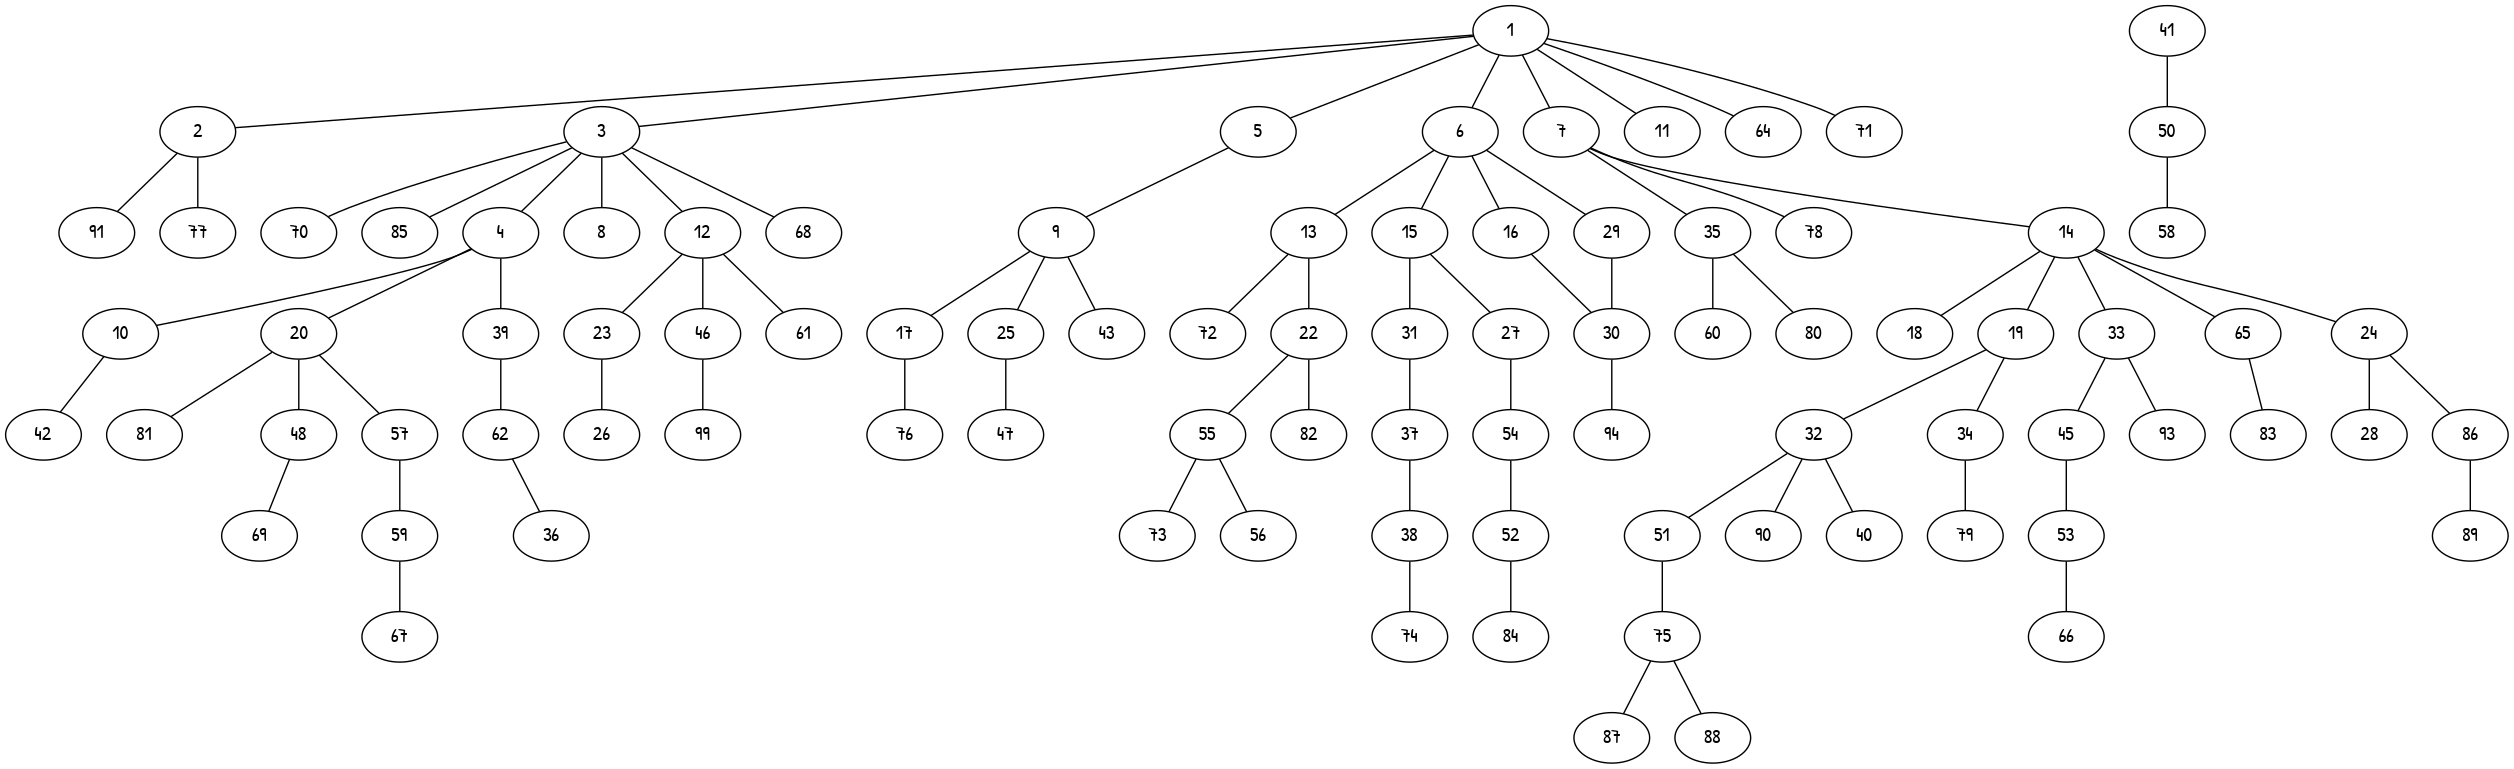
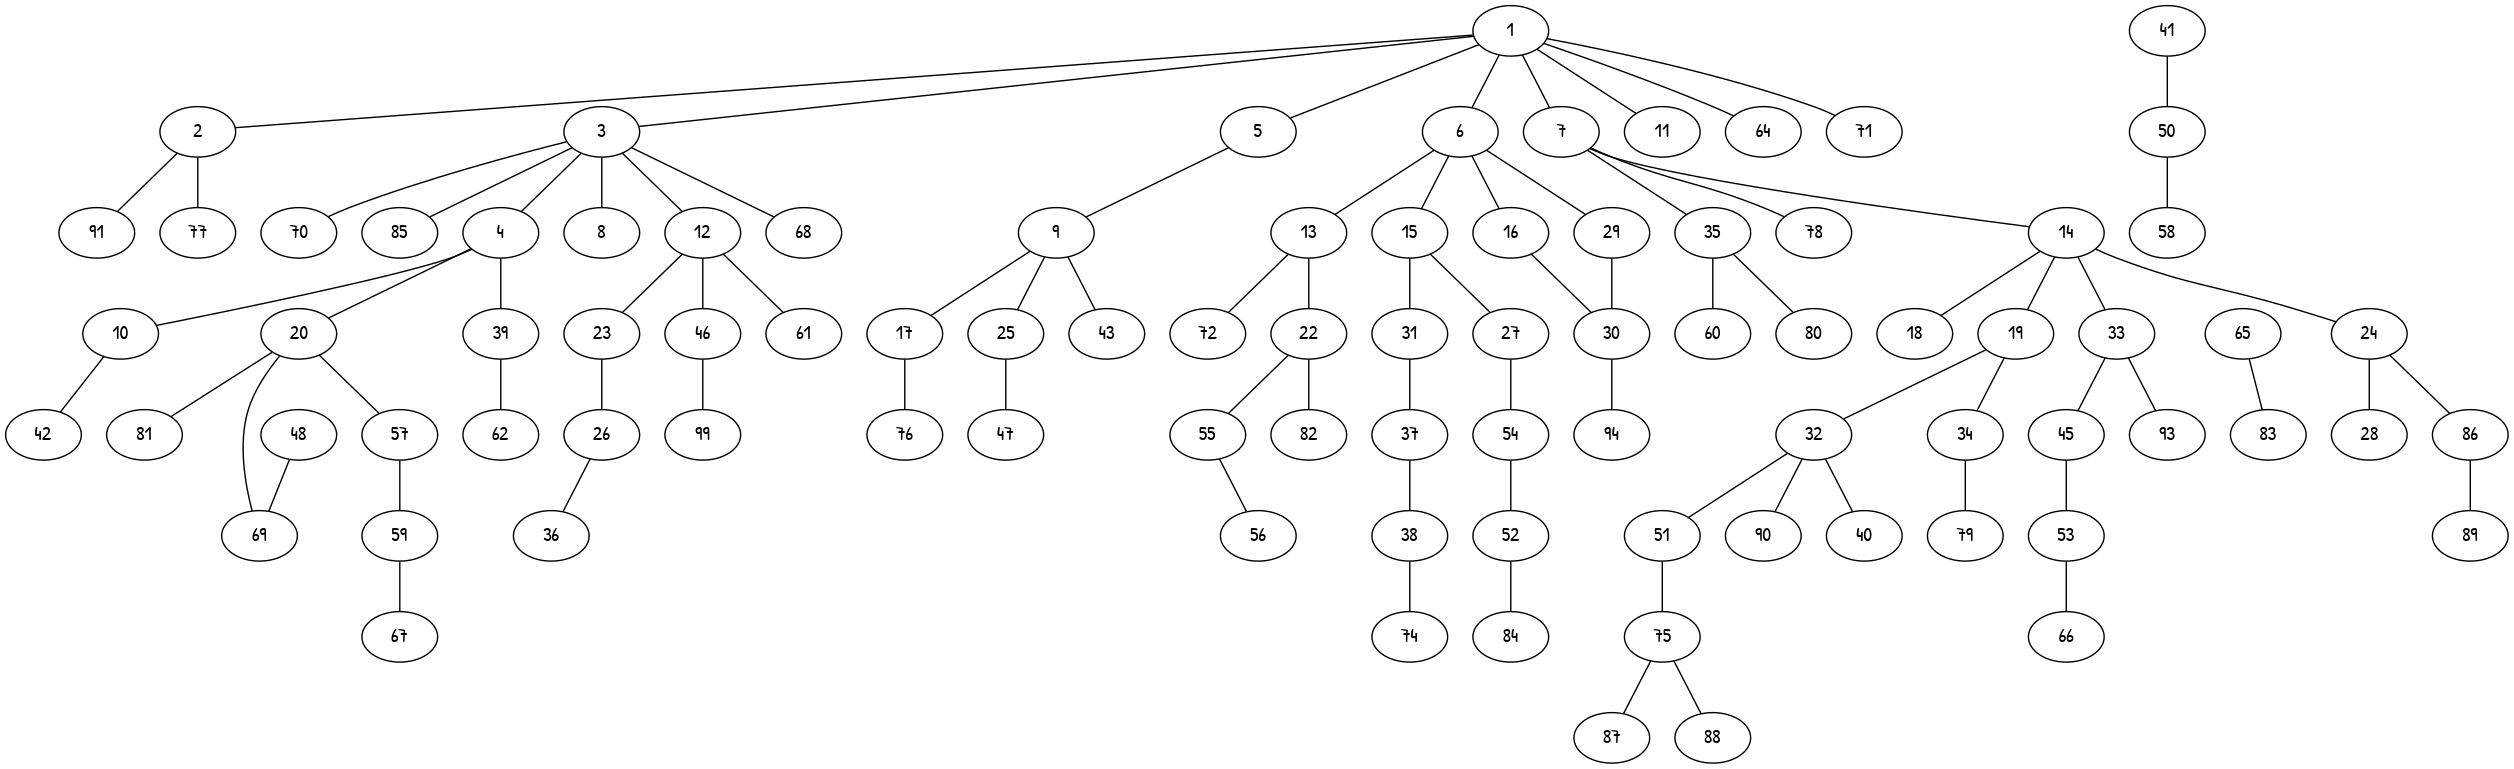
(2155, 283) -> none
(299, 385) -> (244, 429)
(526, 485) -> (577, 485)
(1157, 536) -> none
